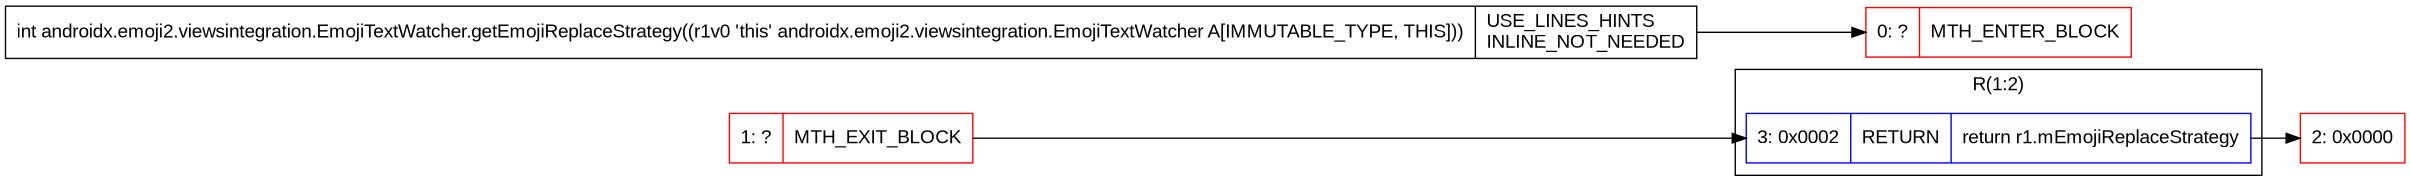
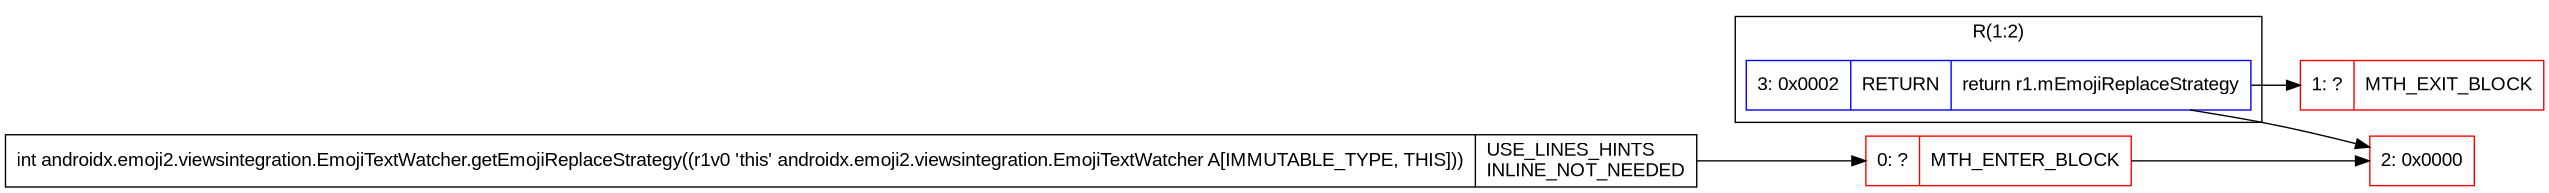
(1353, 138) -> (2271, 85)
none -> (2243, 161)
